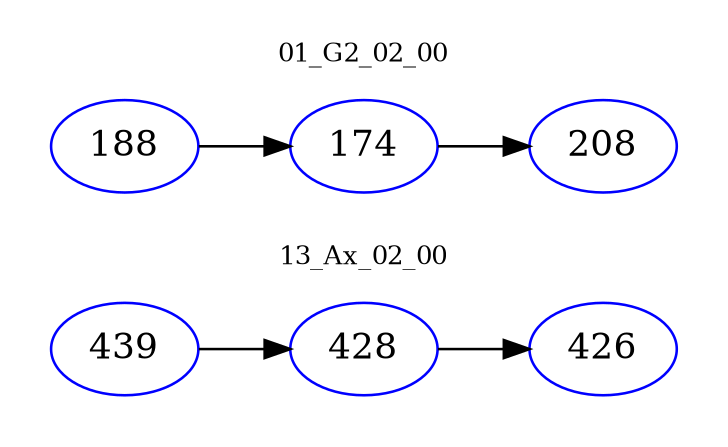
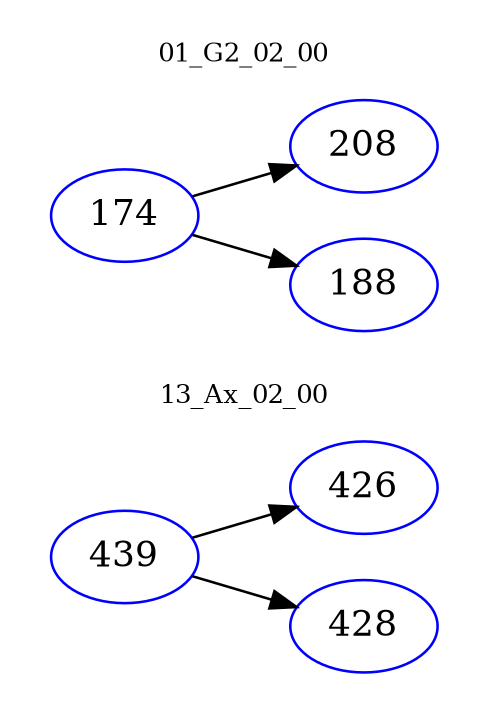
(232, 146) -> (232, 247)
(471, 349) -> (232, 526)
